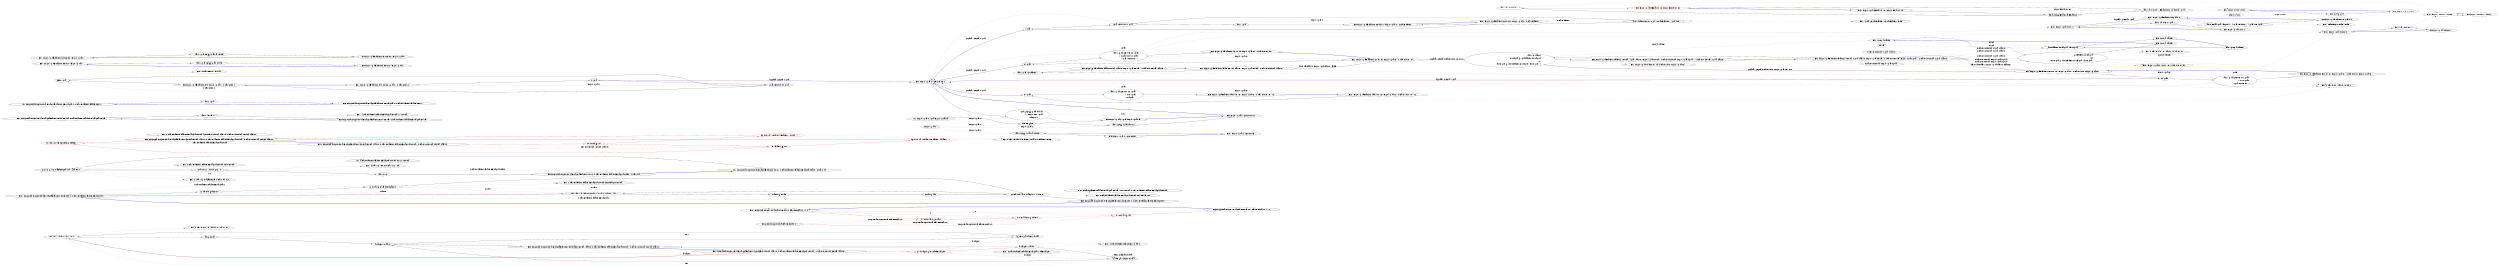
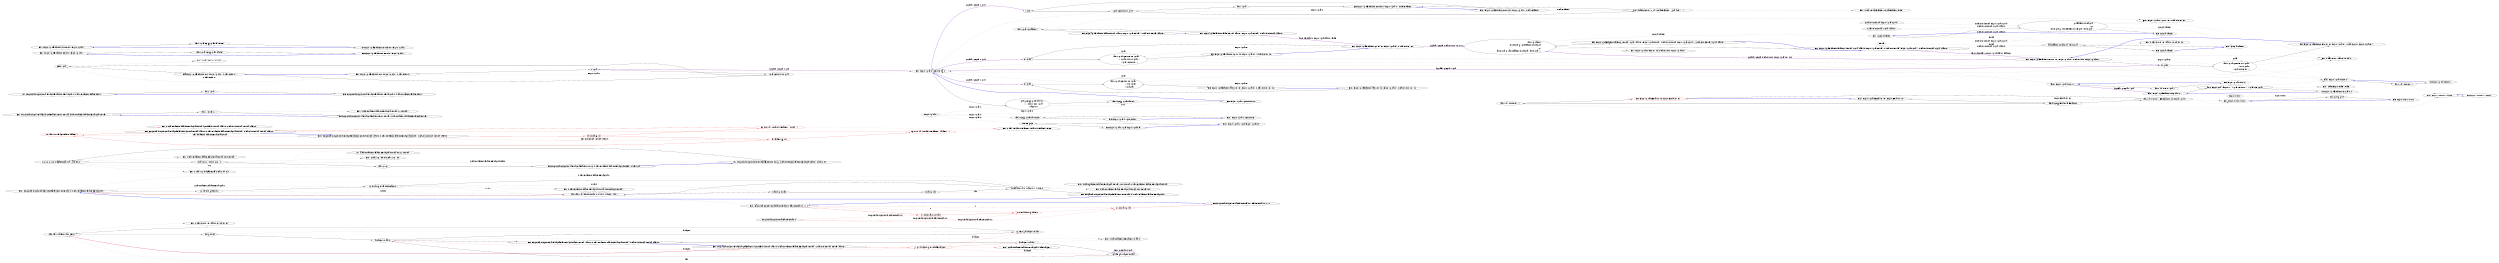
(1183, 118) -> (1182, 126)
none -> (978, 193)
(687, 235) -> (687, 231)
